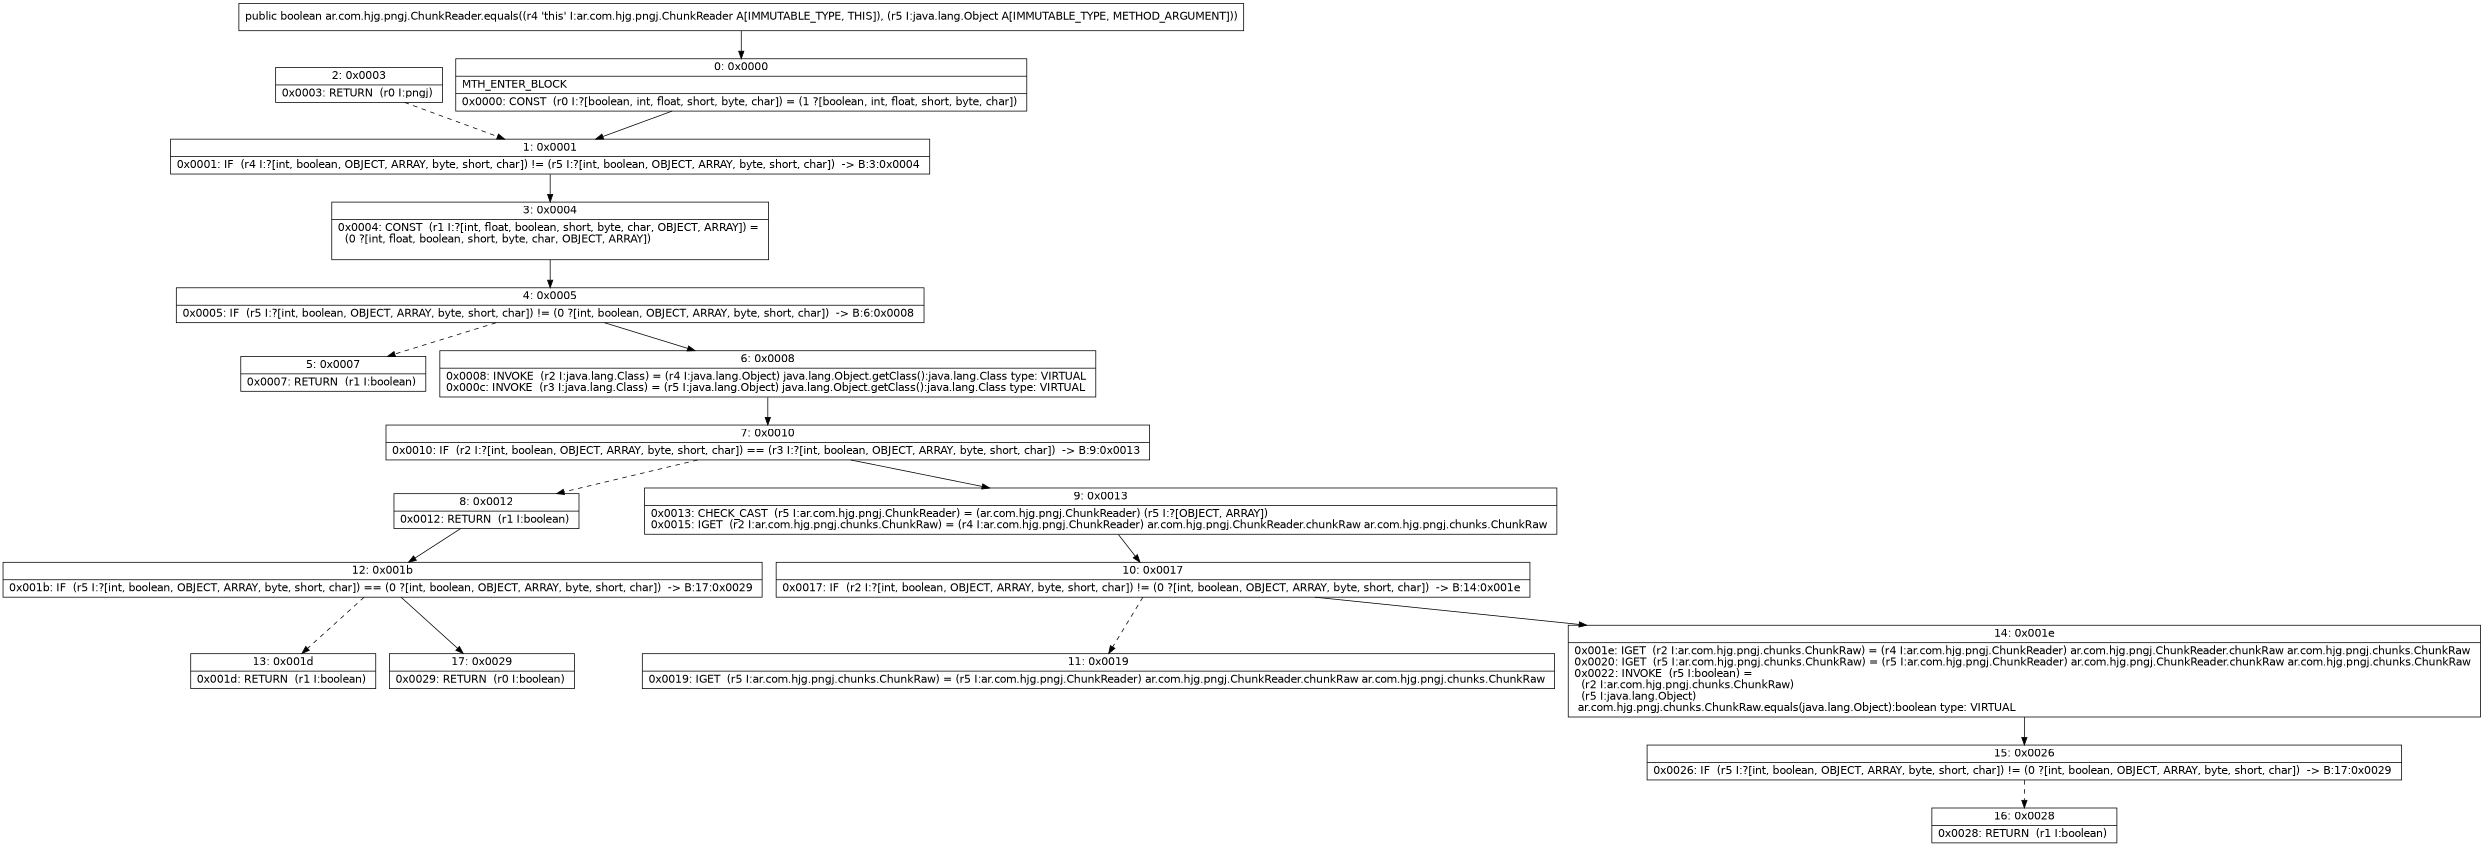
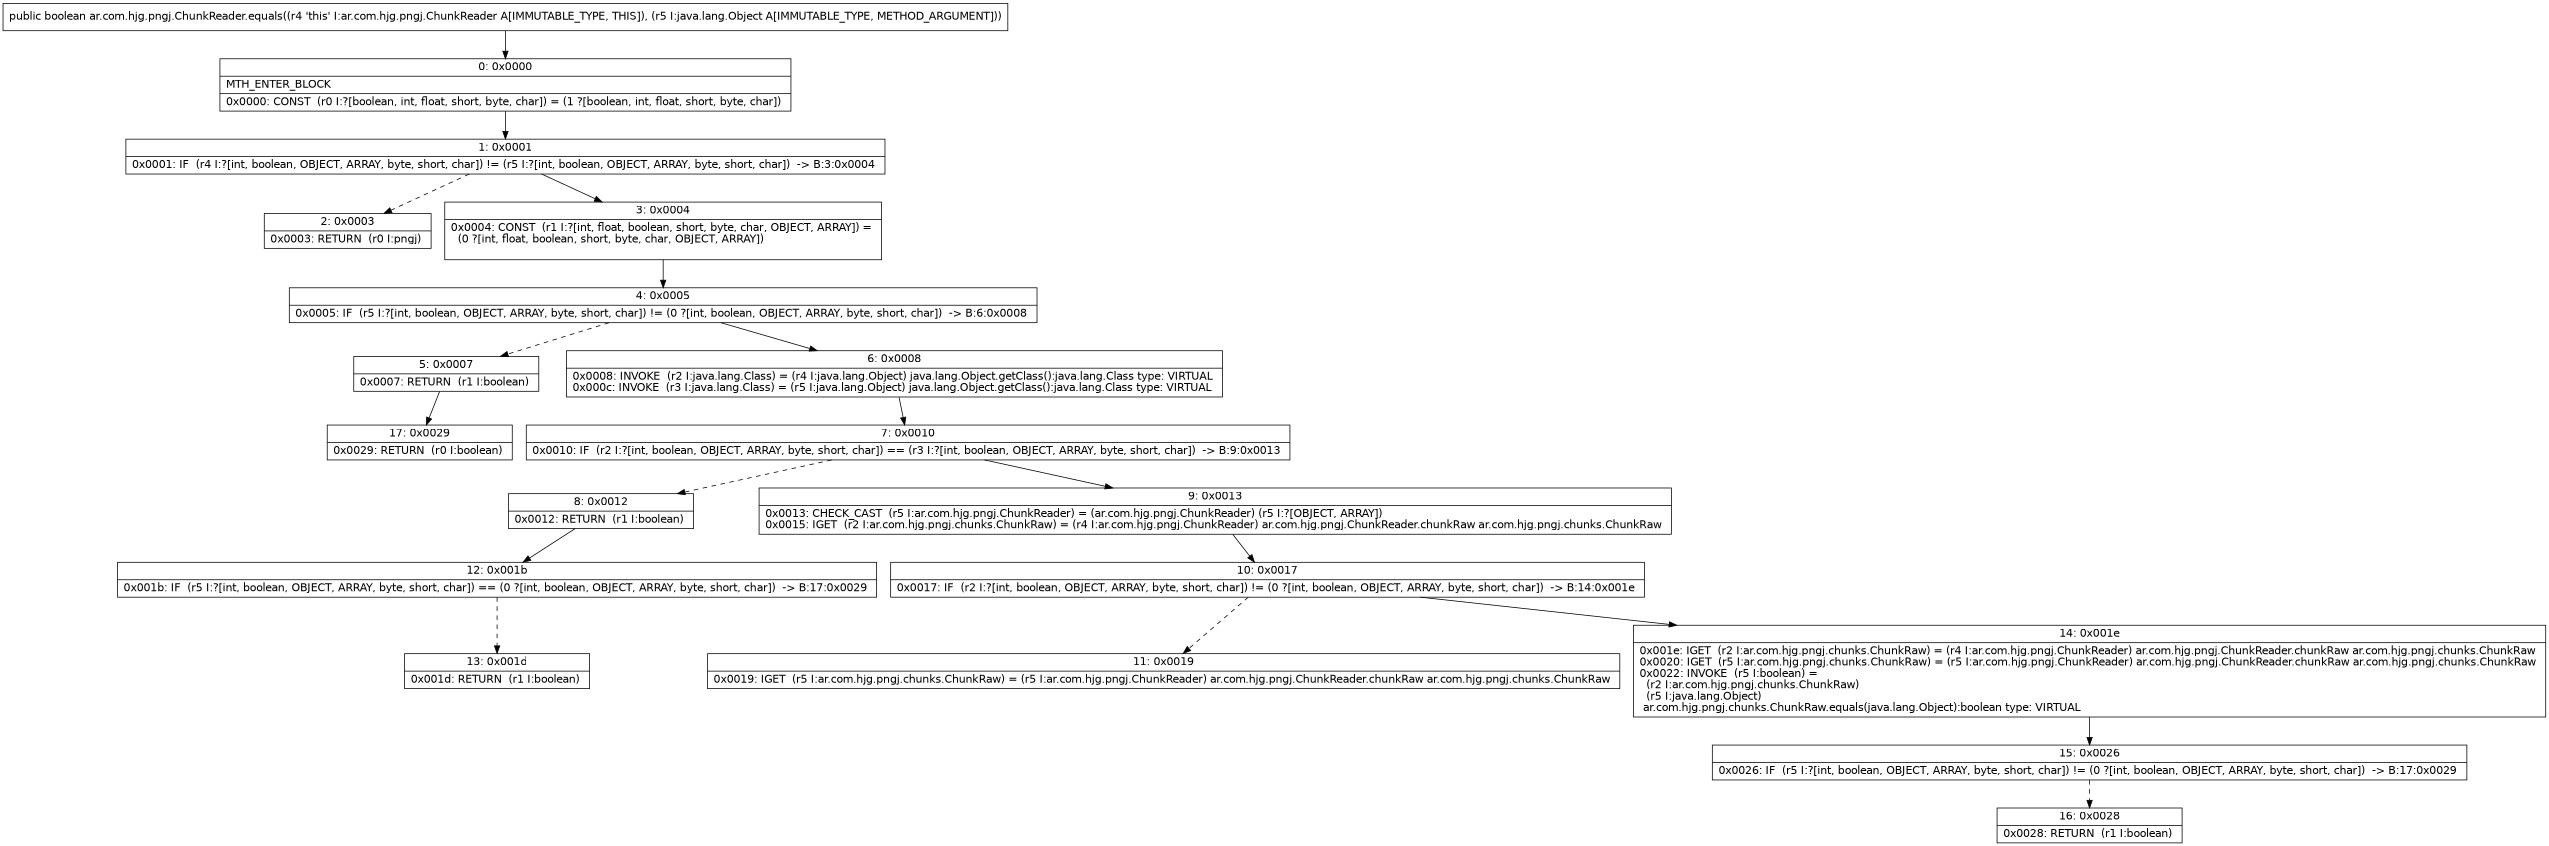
(451, 119) -> (430, 192)
(429, 623) -> (434, 405)
